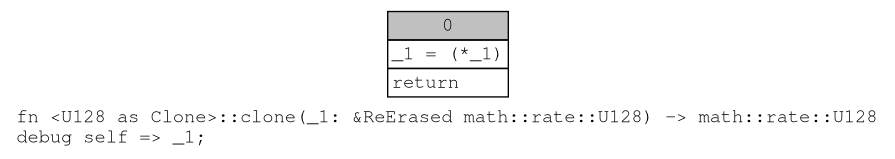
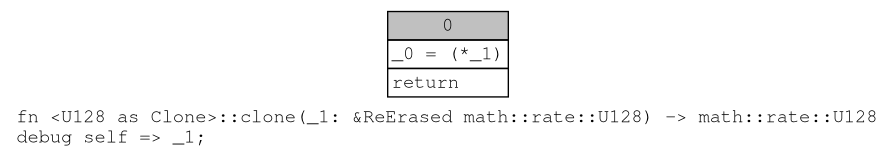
(448, 54) -> (448, 54)
